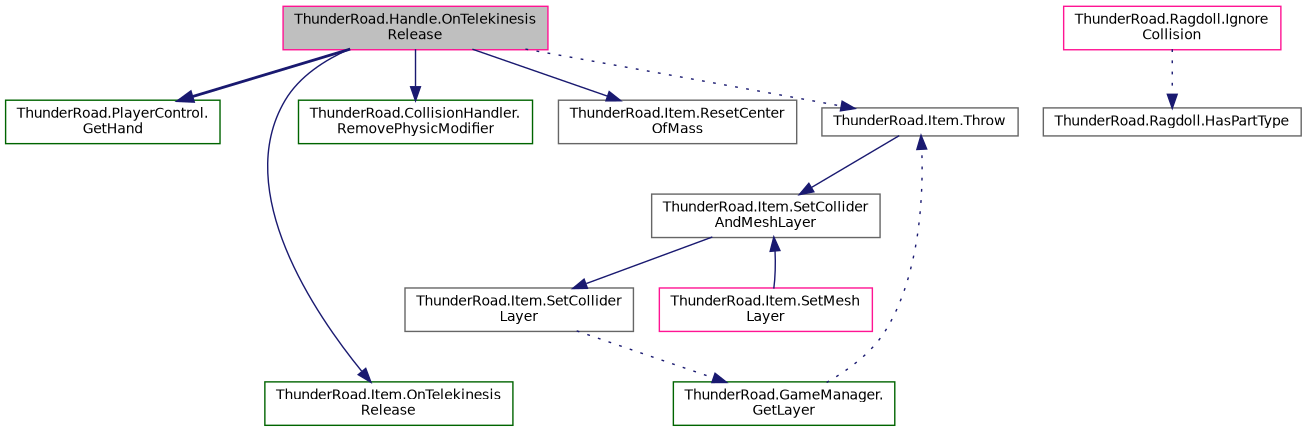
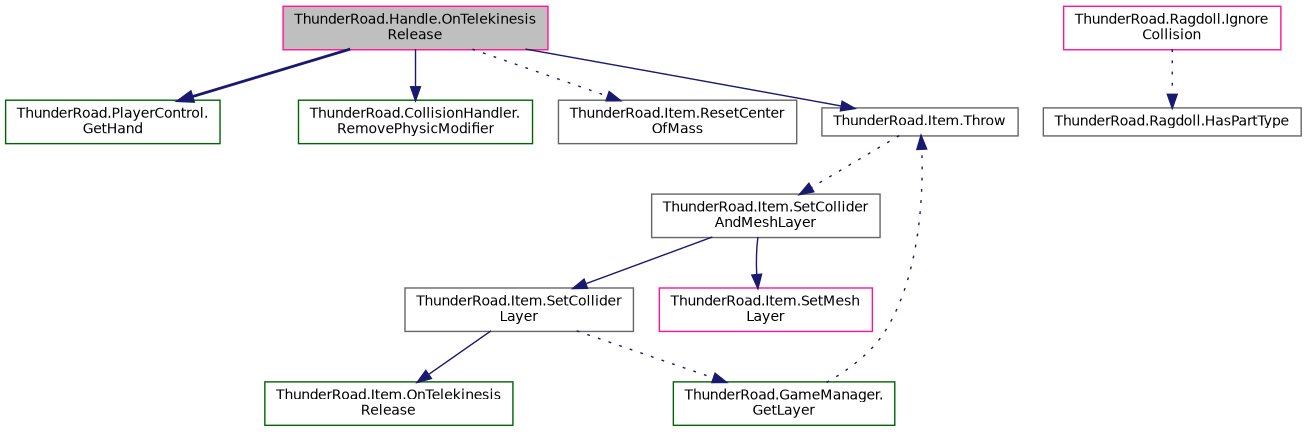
(540, 73) -> (540, 73)
(683, 77) -> (683, 77)
(855, 161) -> (855, 161)
(272, 204) -> (460, 353)
(775, 270) -> (757, 256)
